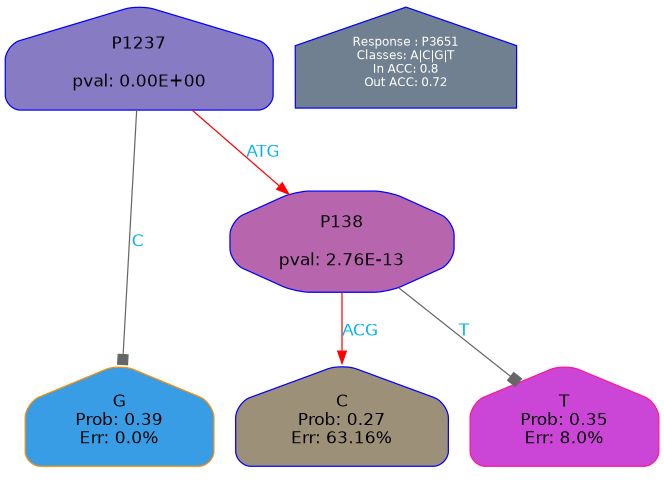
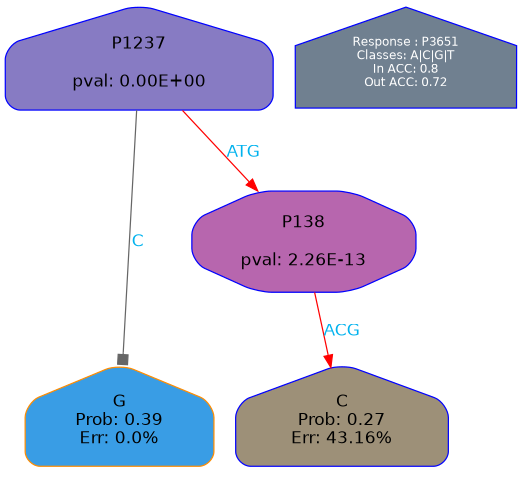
(342, 242) -> (304, 242)
(342, 420) -> (342, 420)
(564, 420) -> none
